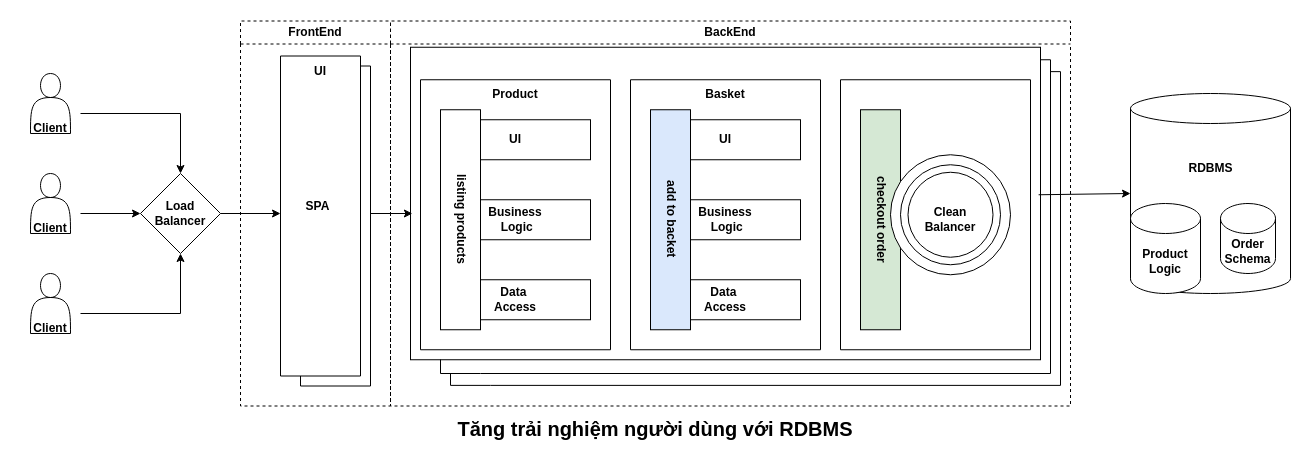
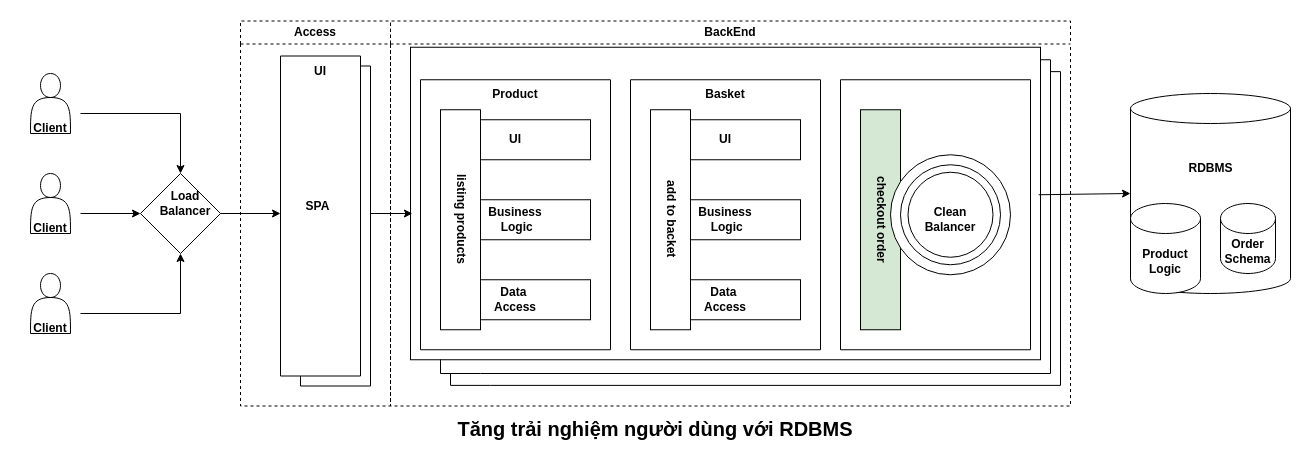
(316, 33) -> (316, 33)
(181, 214) -> (186, 204)
(671, 220) -> (671, 220)
